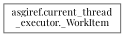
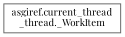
(62, 18) -> (62, 18)
